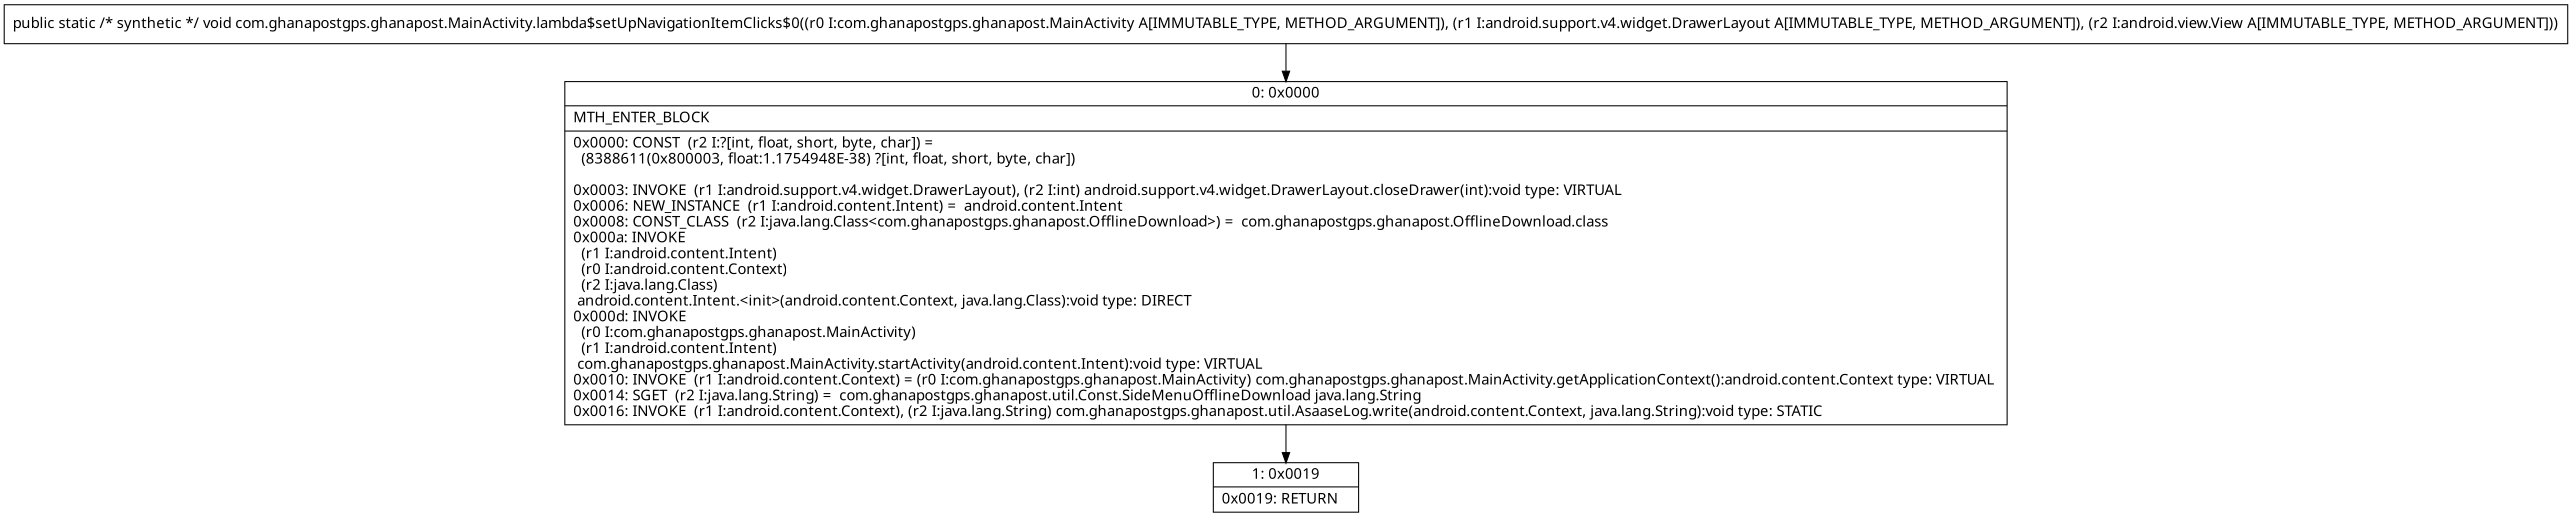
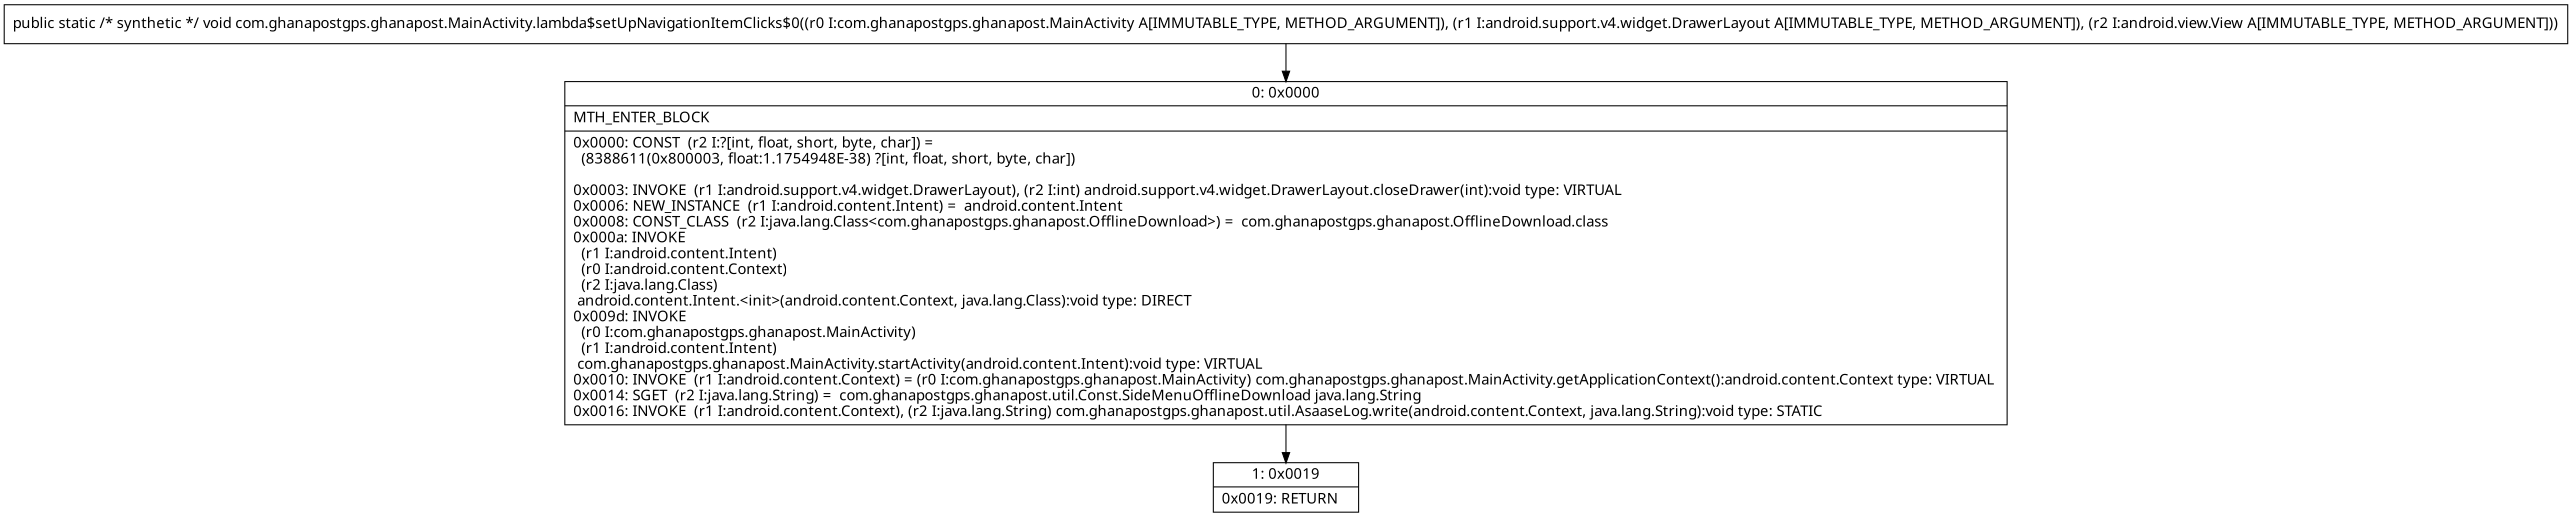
(634, 317) -> (634, 317)
